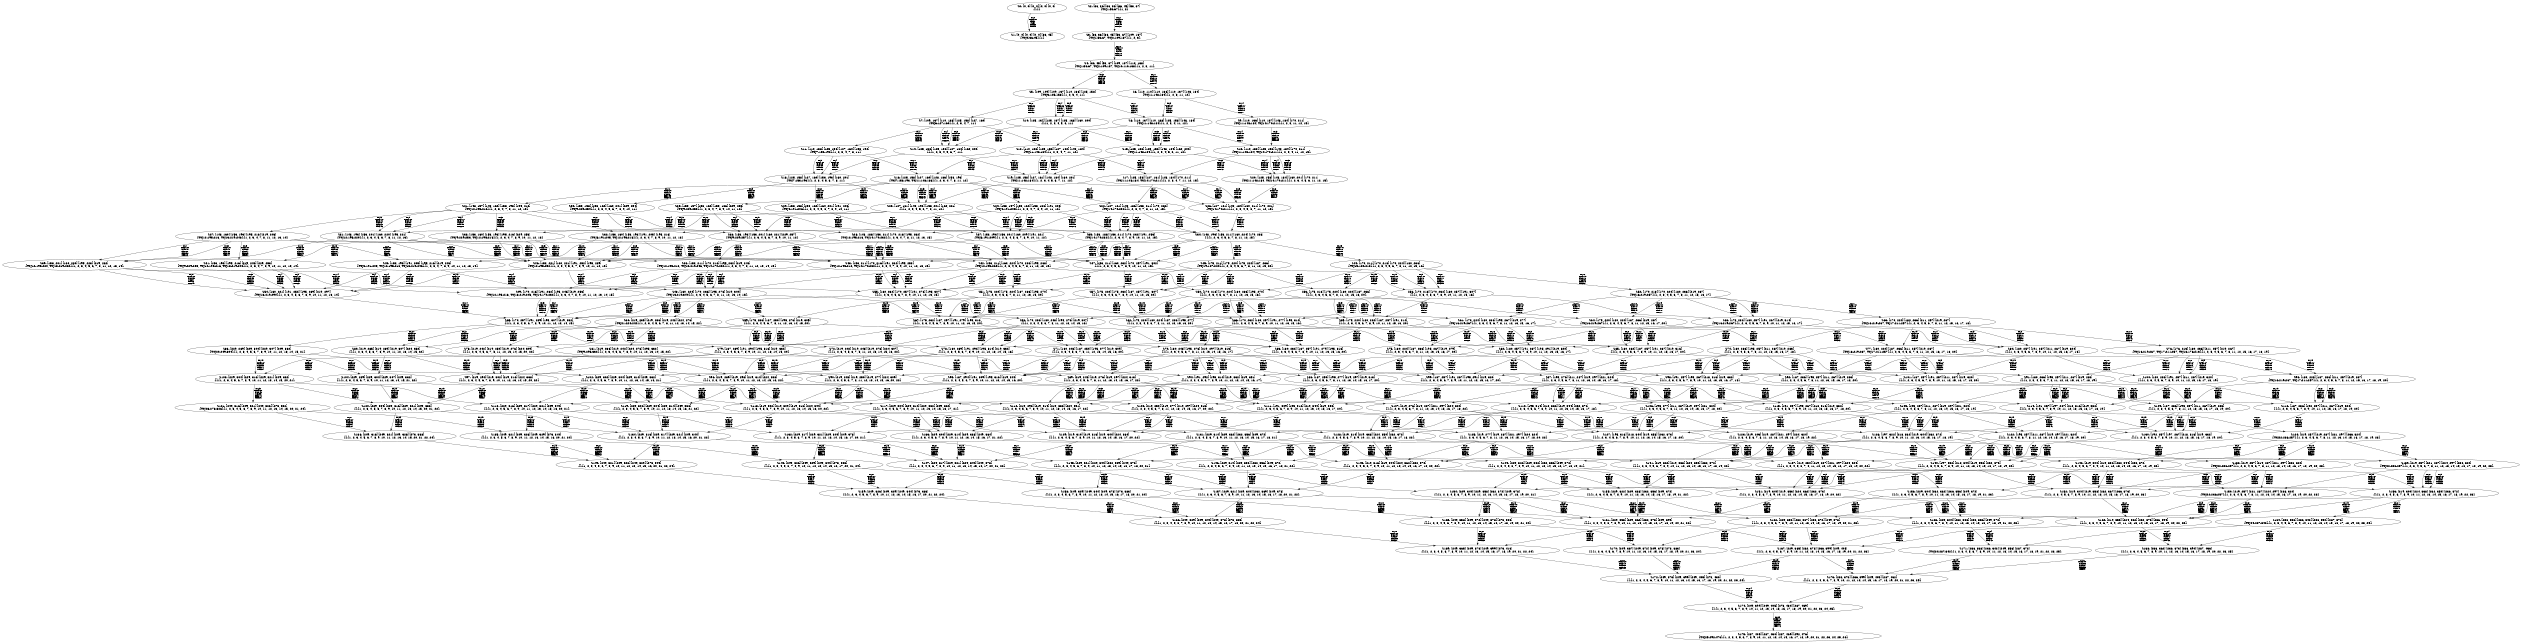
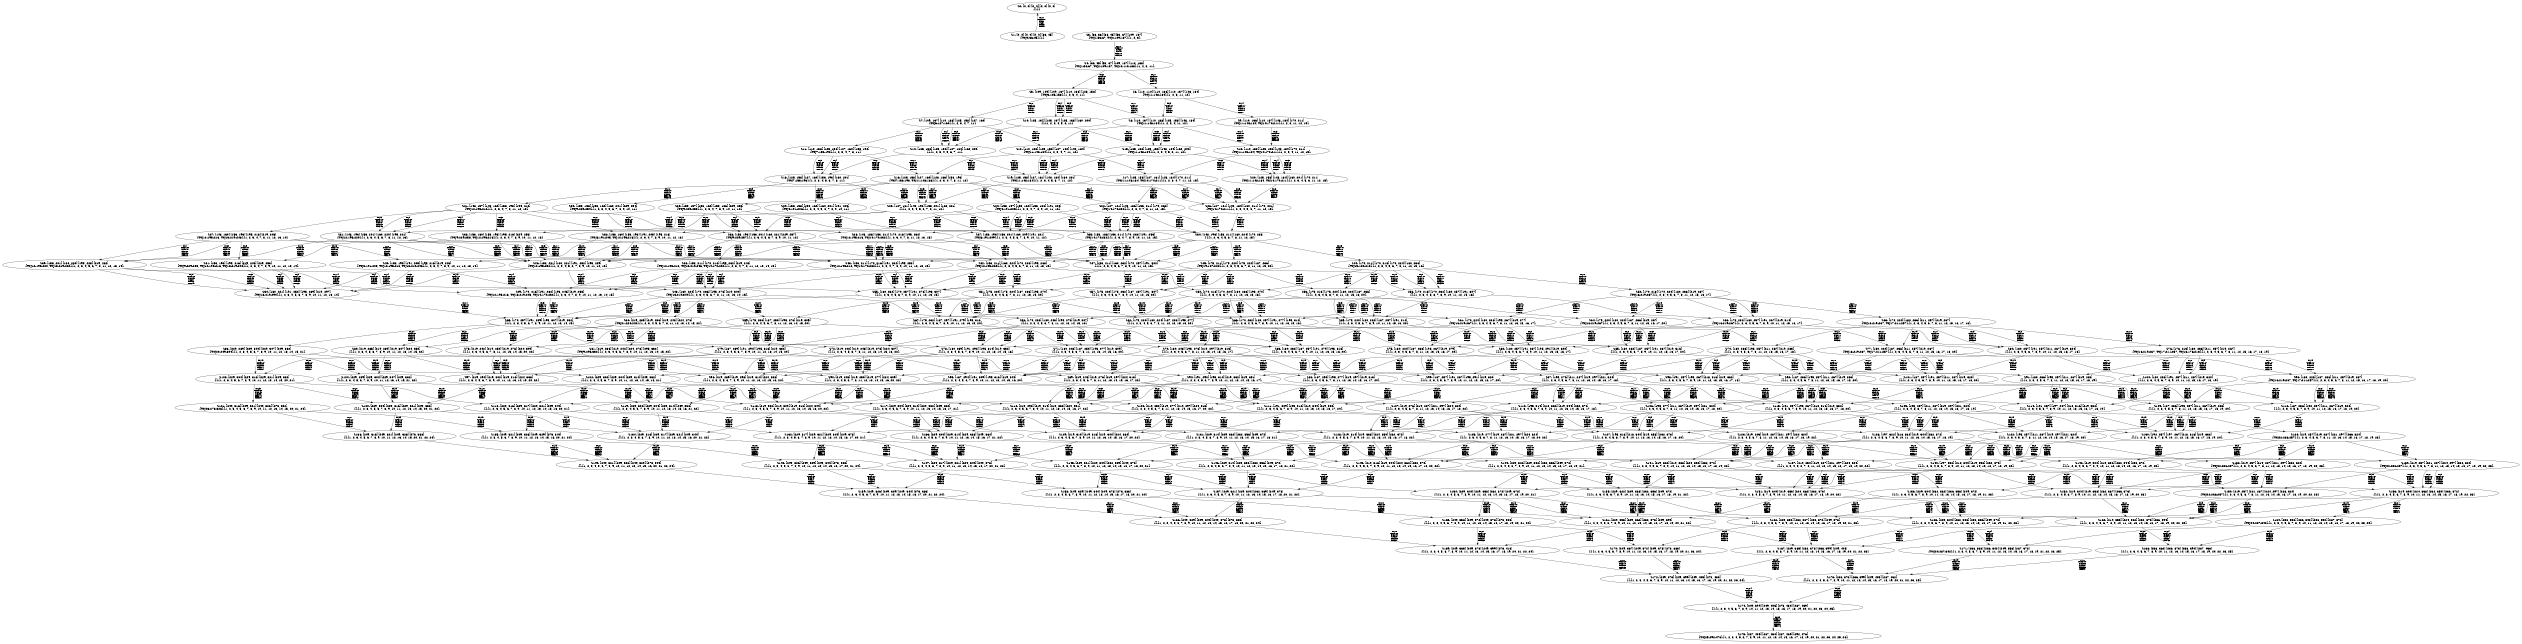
(1115, 8) -> none
(1028, 21) -> (1037, 23)
